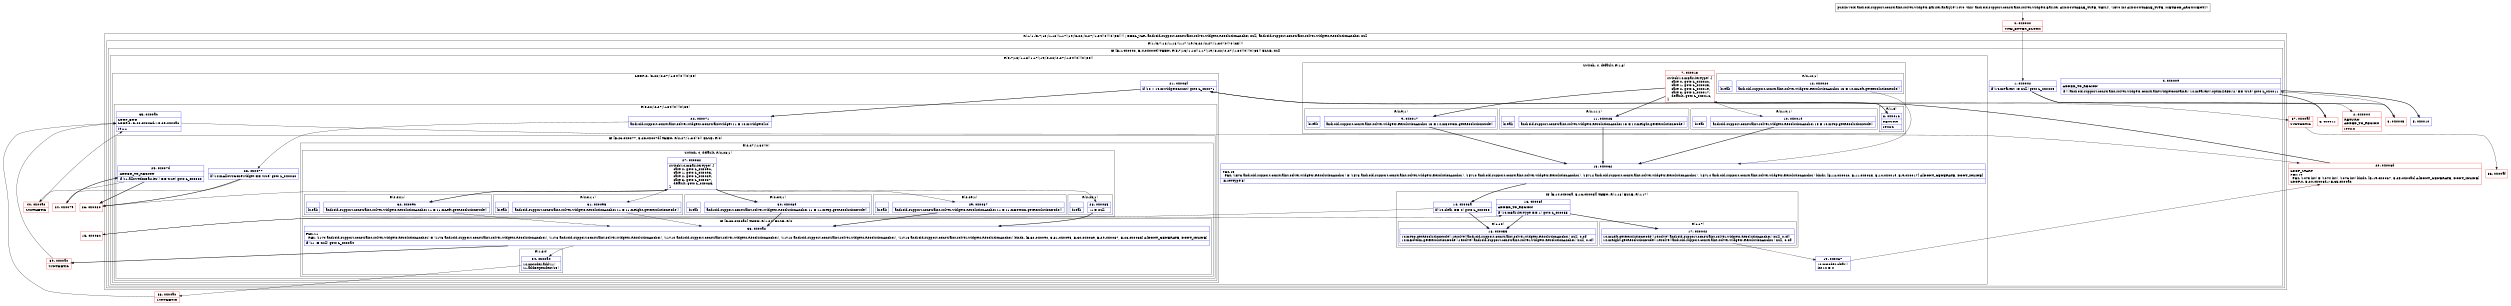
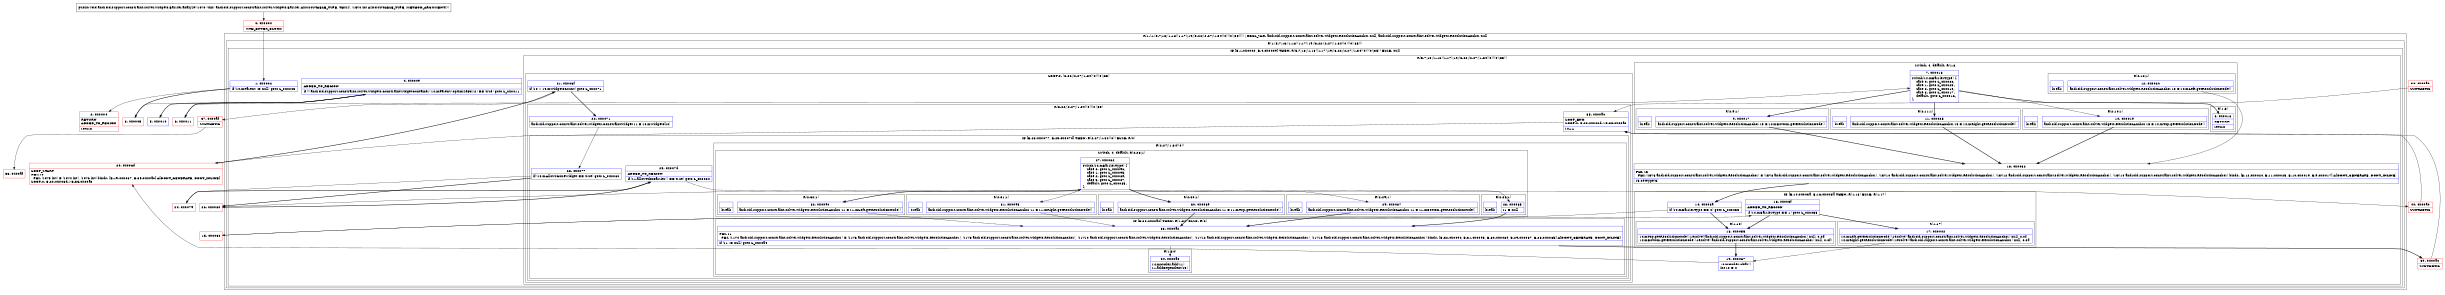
(1690, 86) -> (1934, 86)
(1463, 210) -> (1704, 210)
none -> (1736, 249)
(437, 273) -> none
